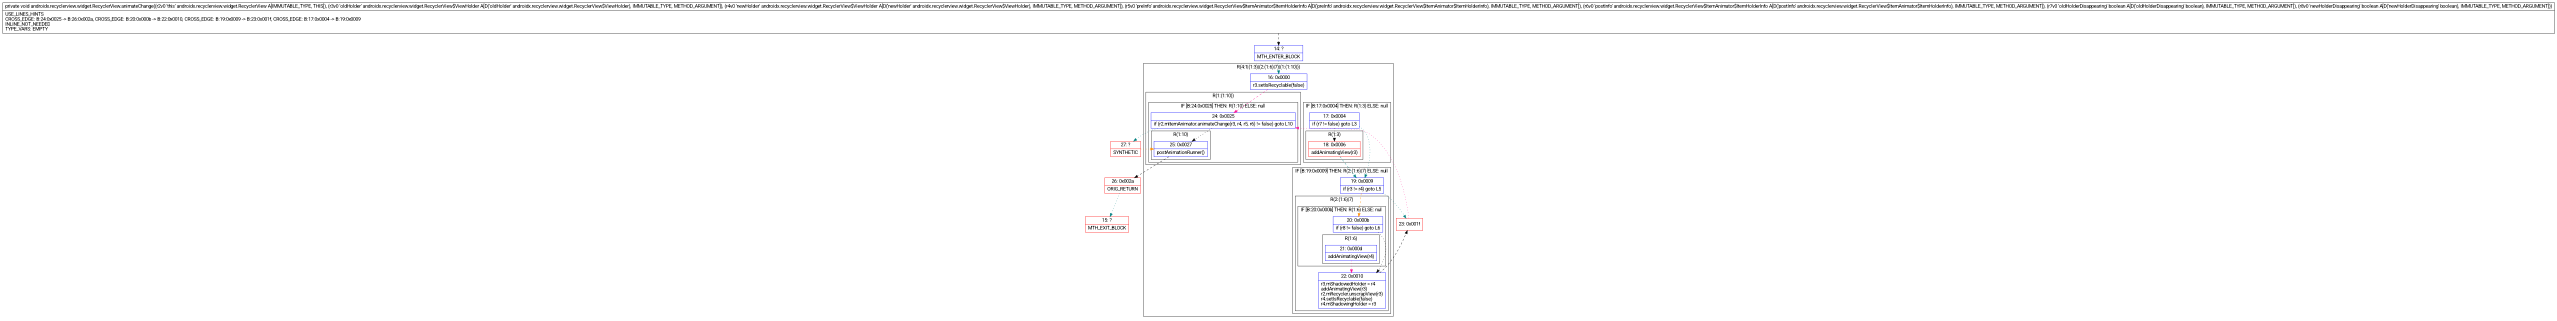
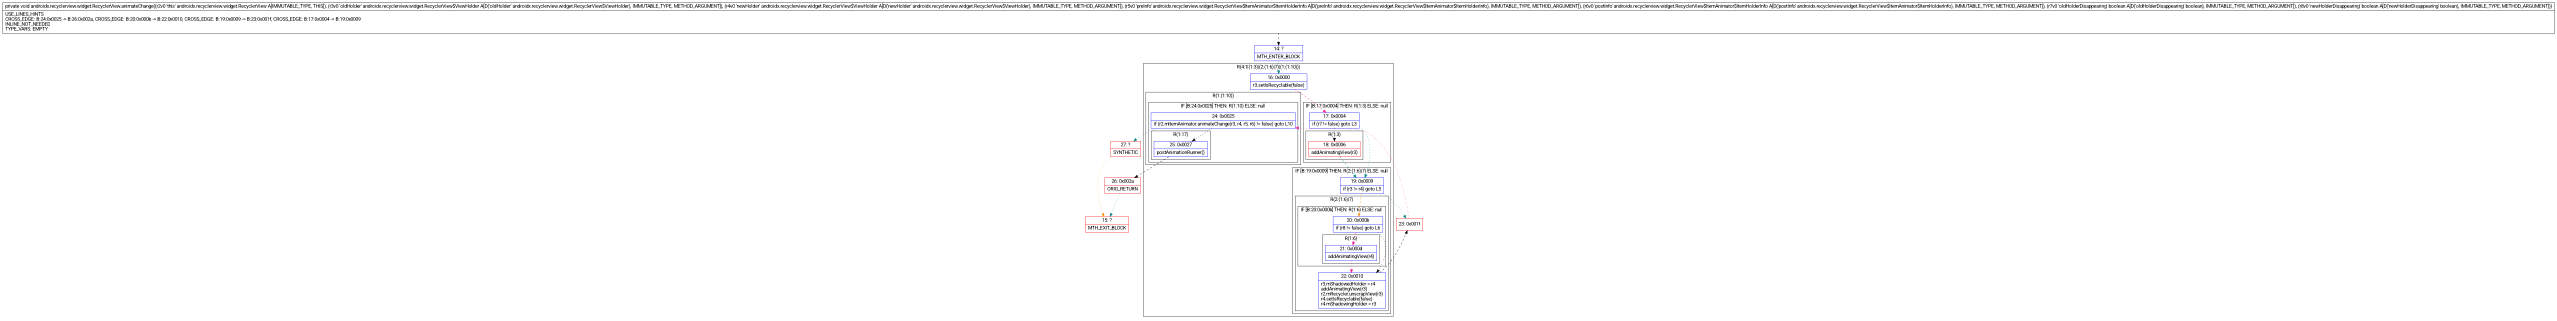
(1252, 100) -> (1310, 99)
(1181, 135) -> (1181, 135)
(1146, 149) -> (1098, 183)
none -> (1355, 237)
